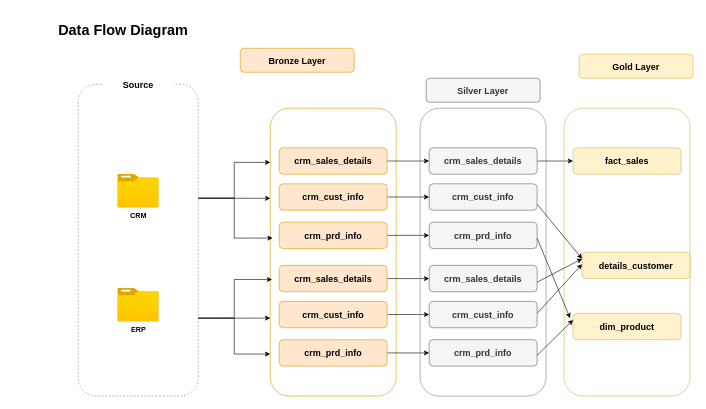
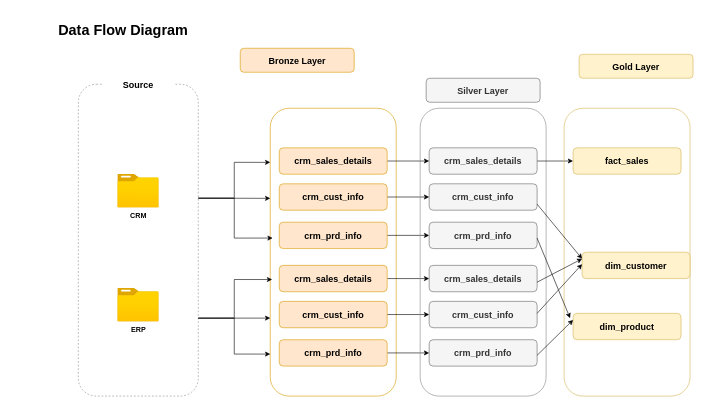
(636, 266) -> (636, 266)
